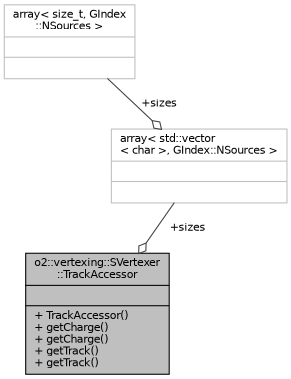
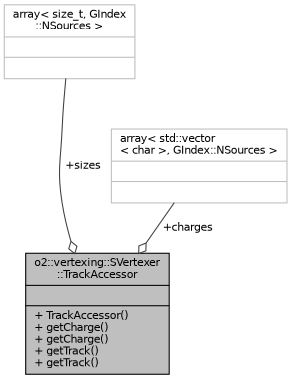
(130, 100) -> (60, 160)
(186, 228) -> (186, 228)
